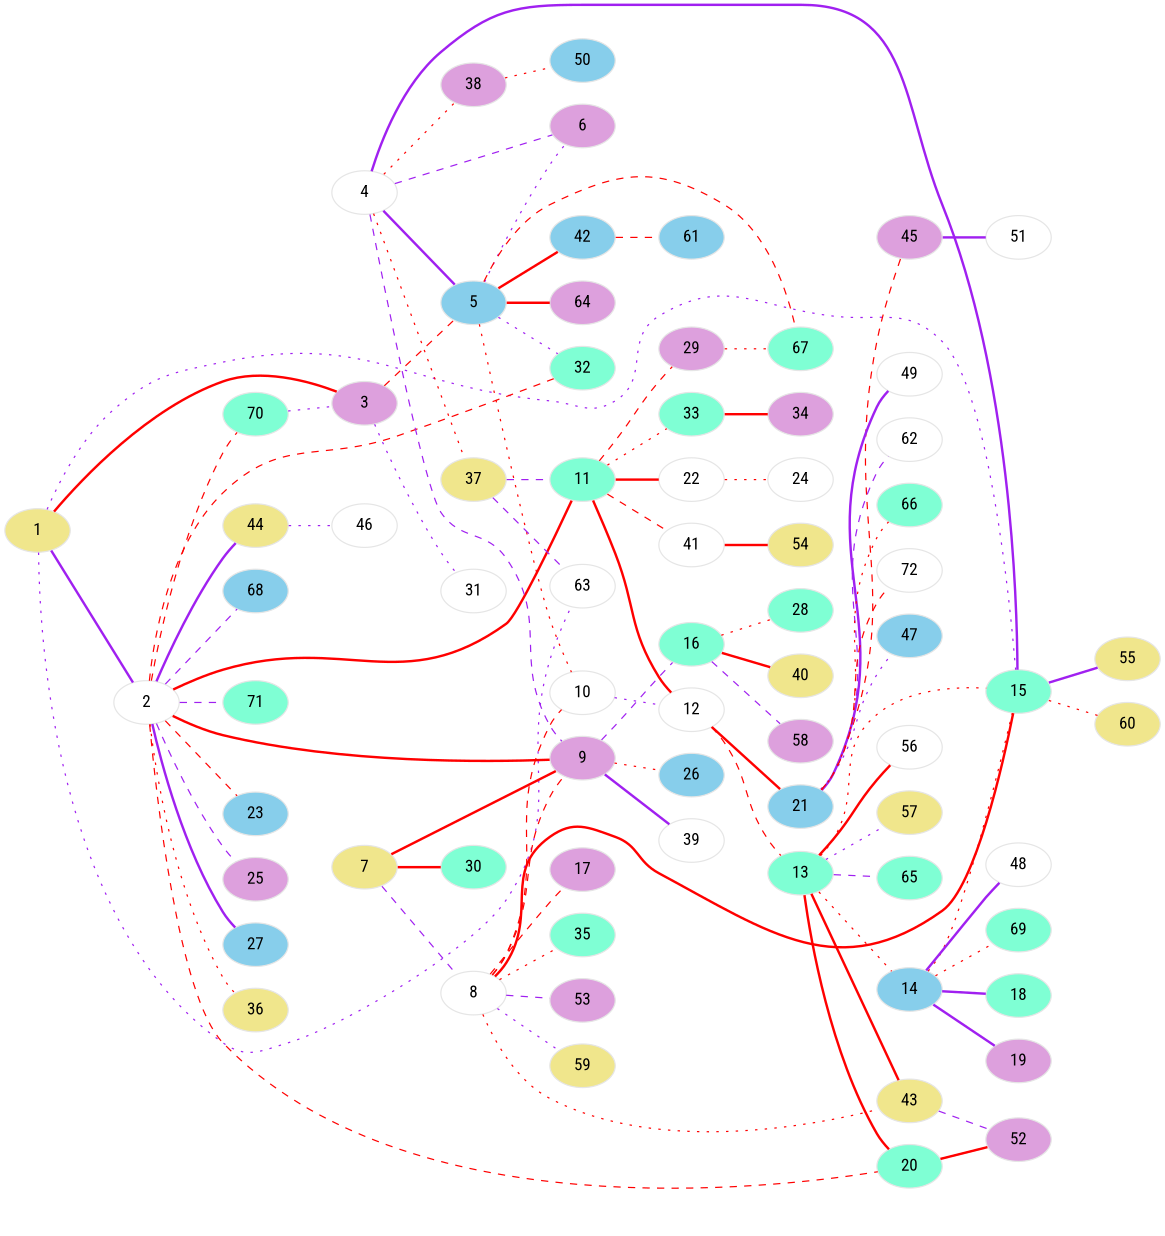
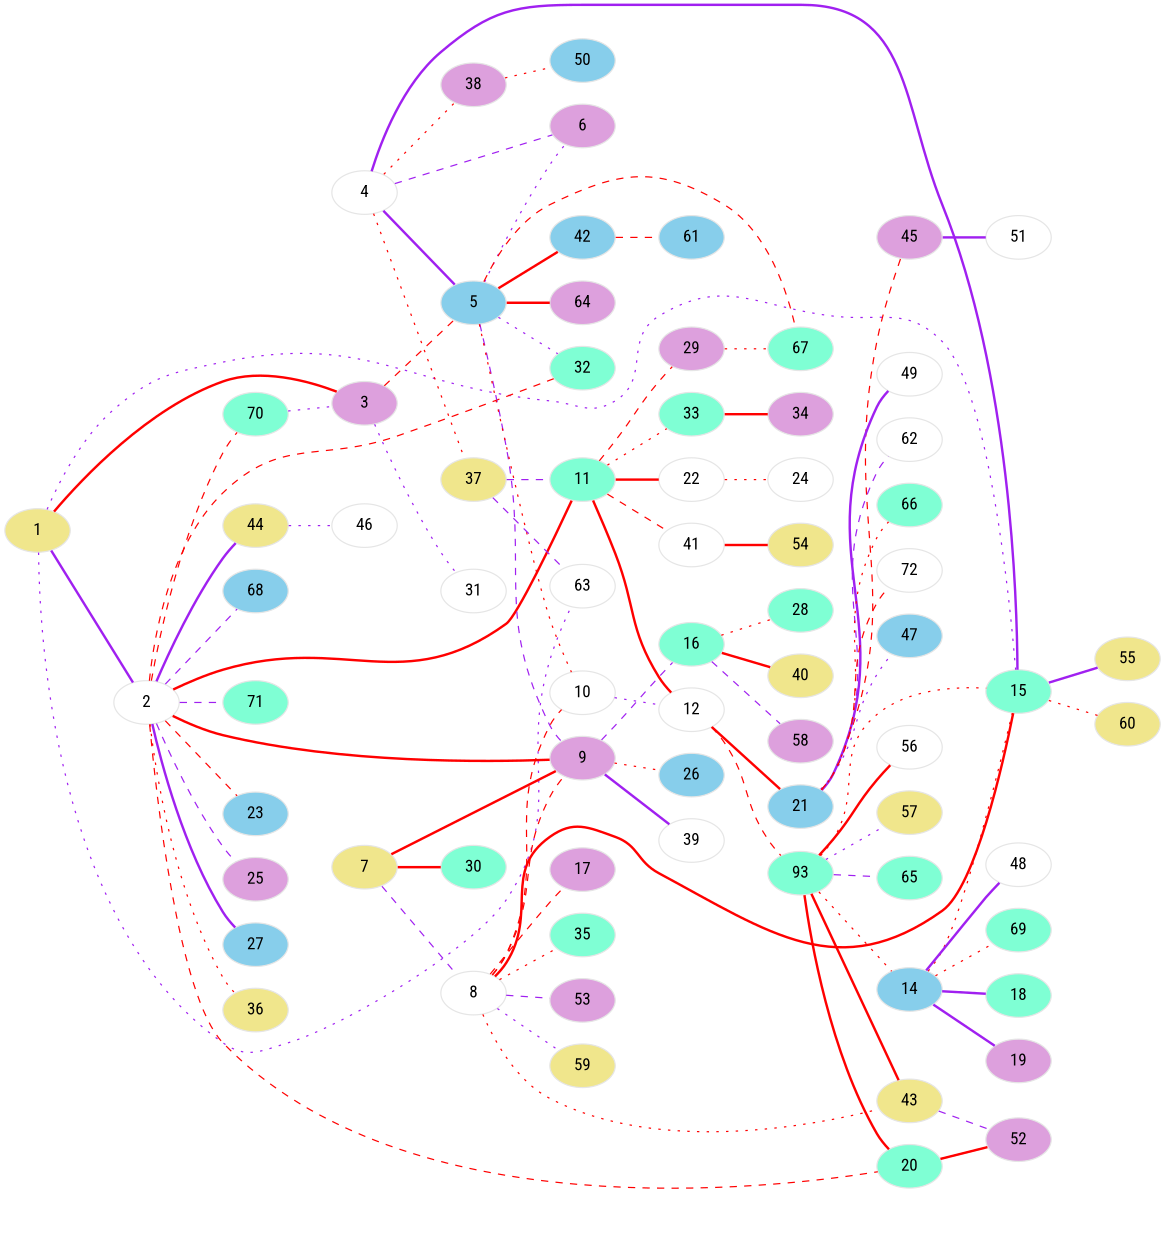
(435, 498) -> (515, 536)
(801, 873) -> (801, 873)
